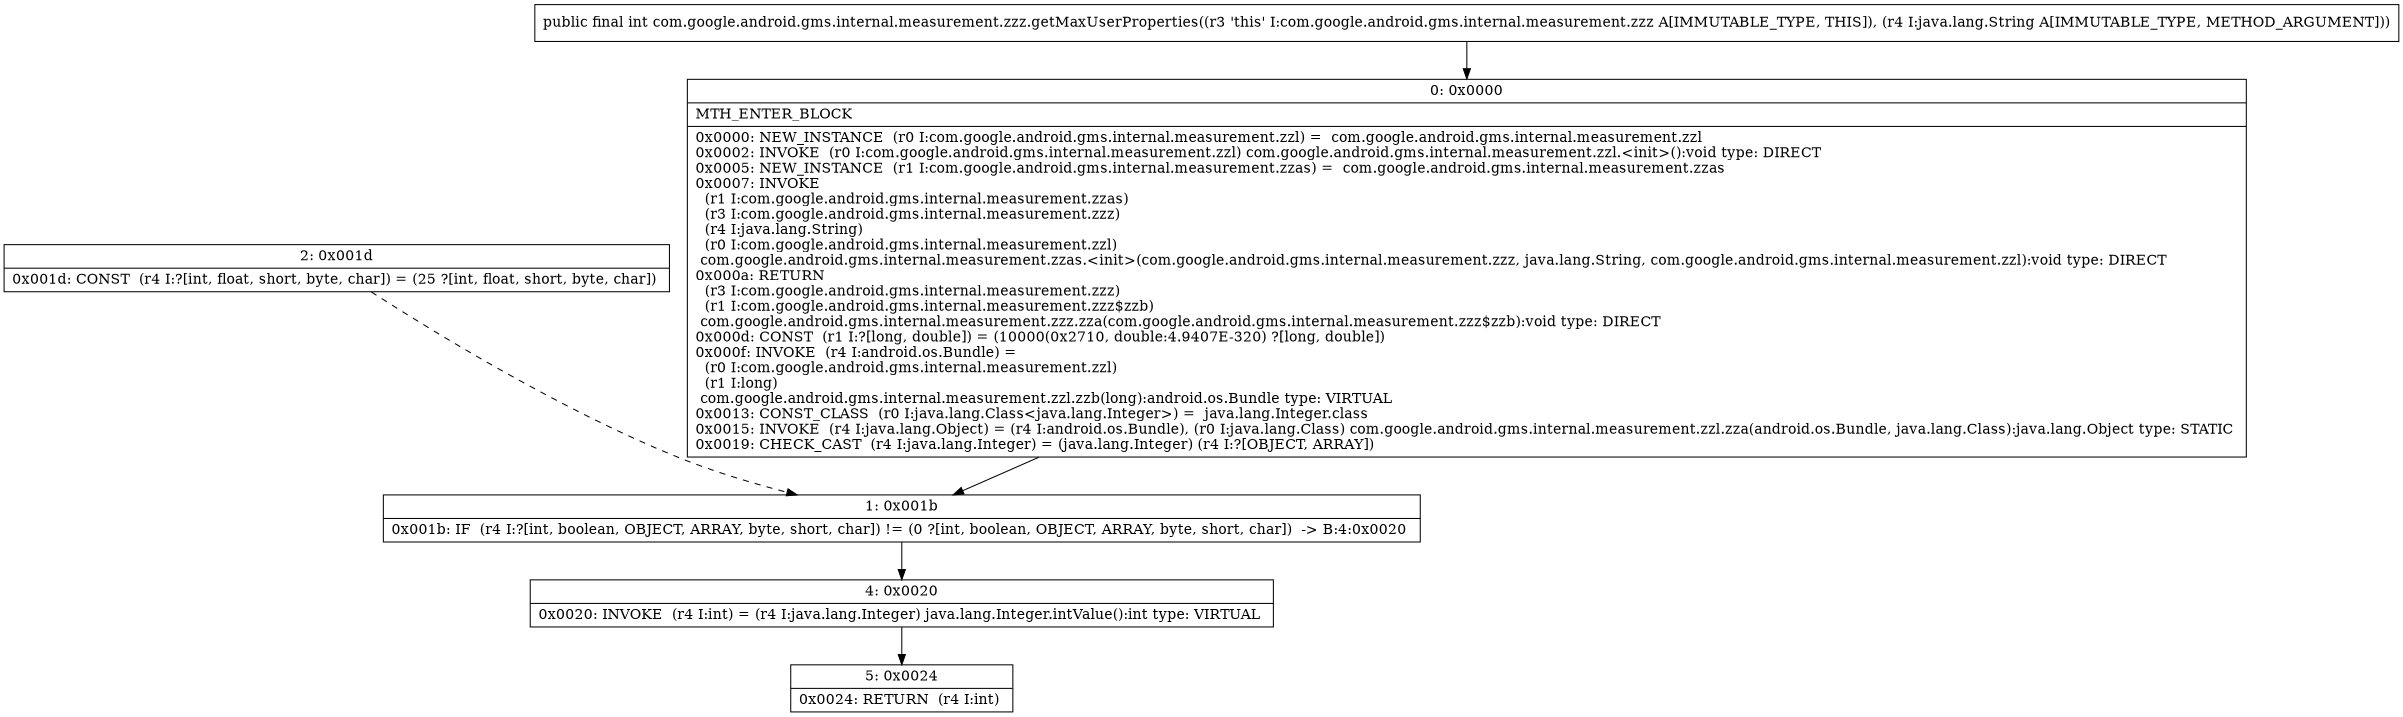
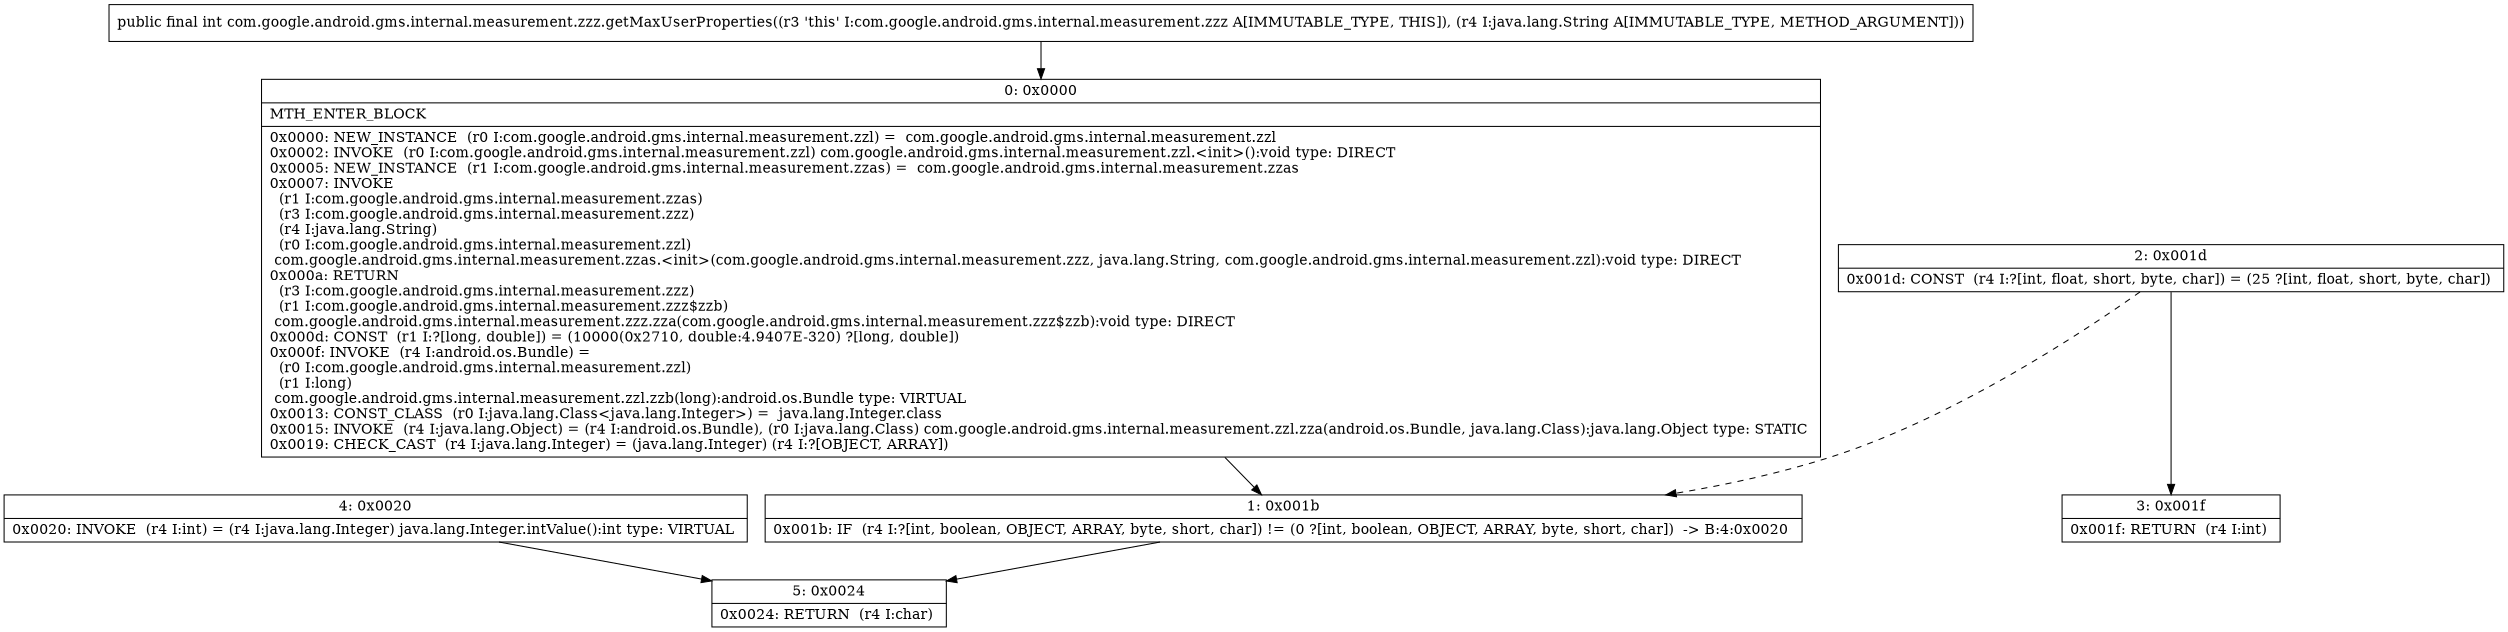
none -> (2171, 518)
(902, 556) -> (1058, 561)
(902, 700) -> (829, 615)
